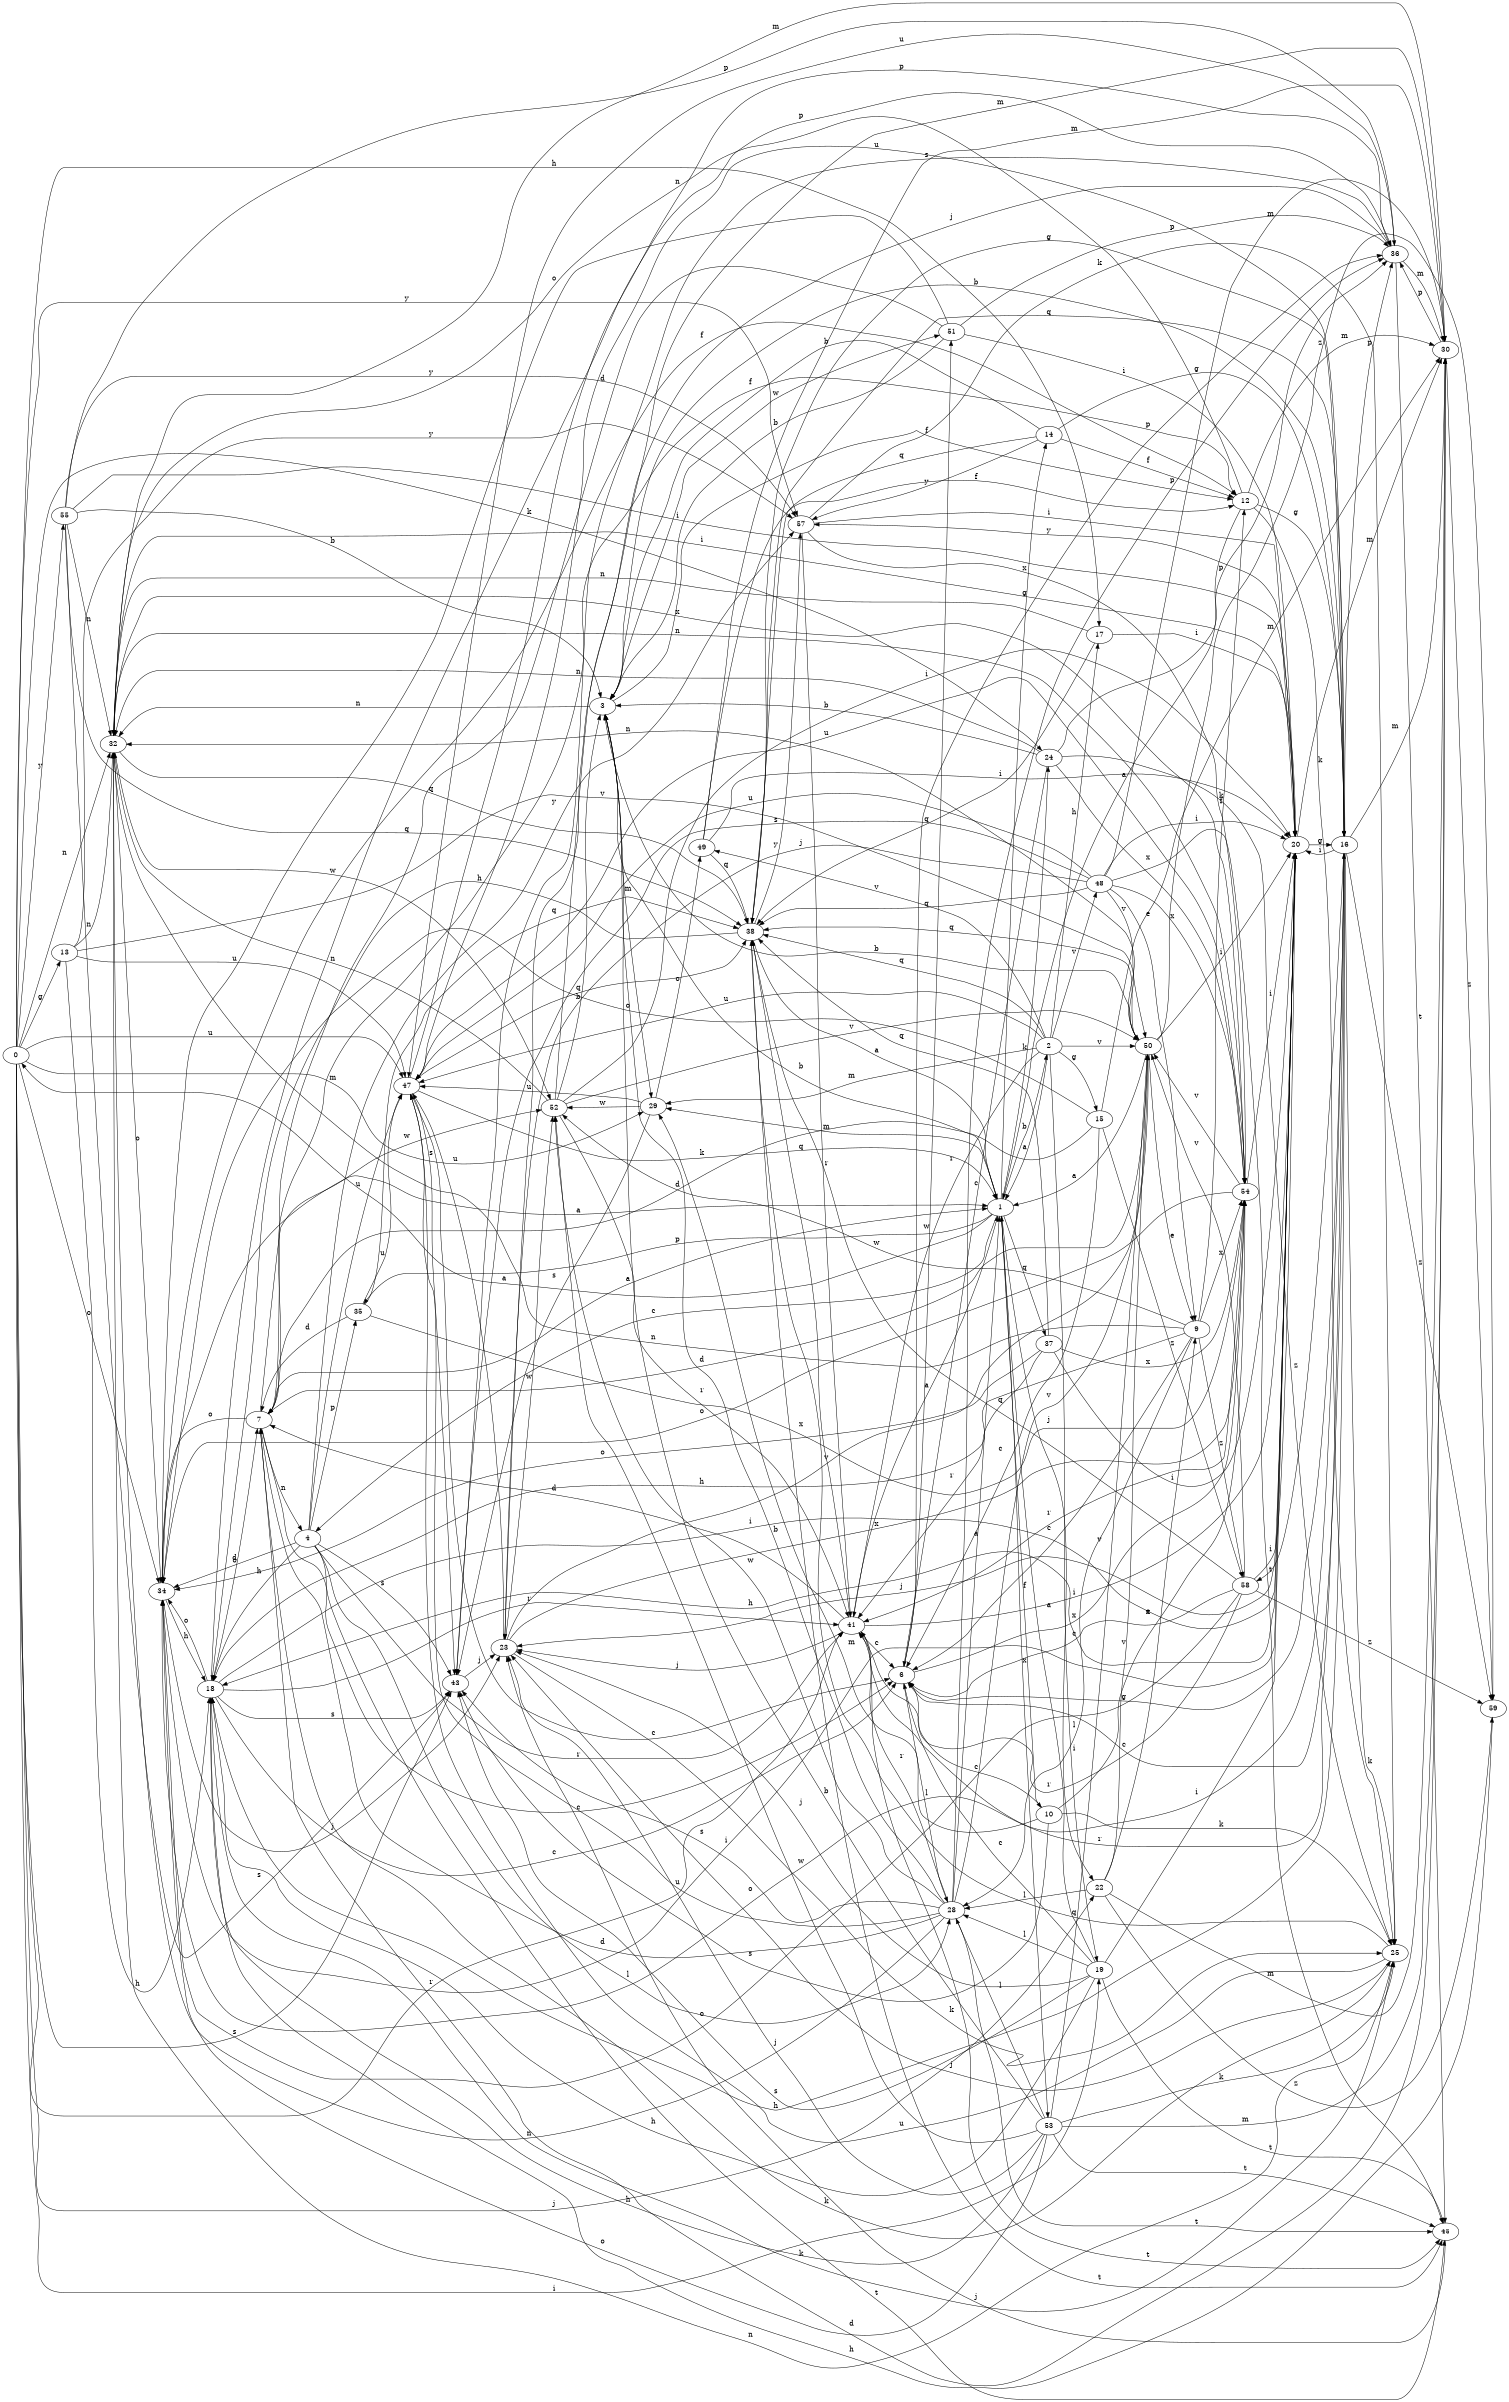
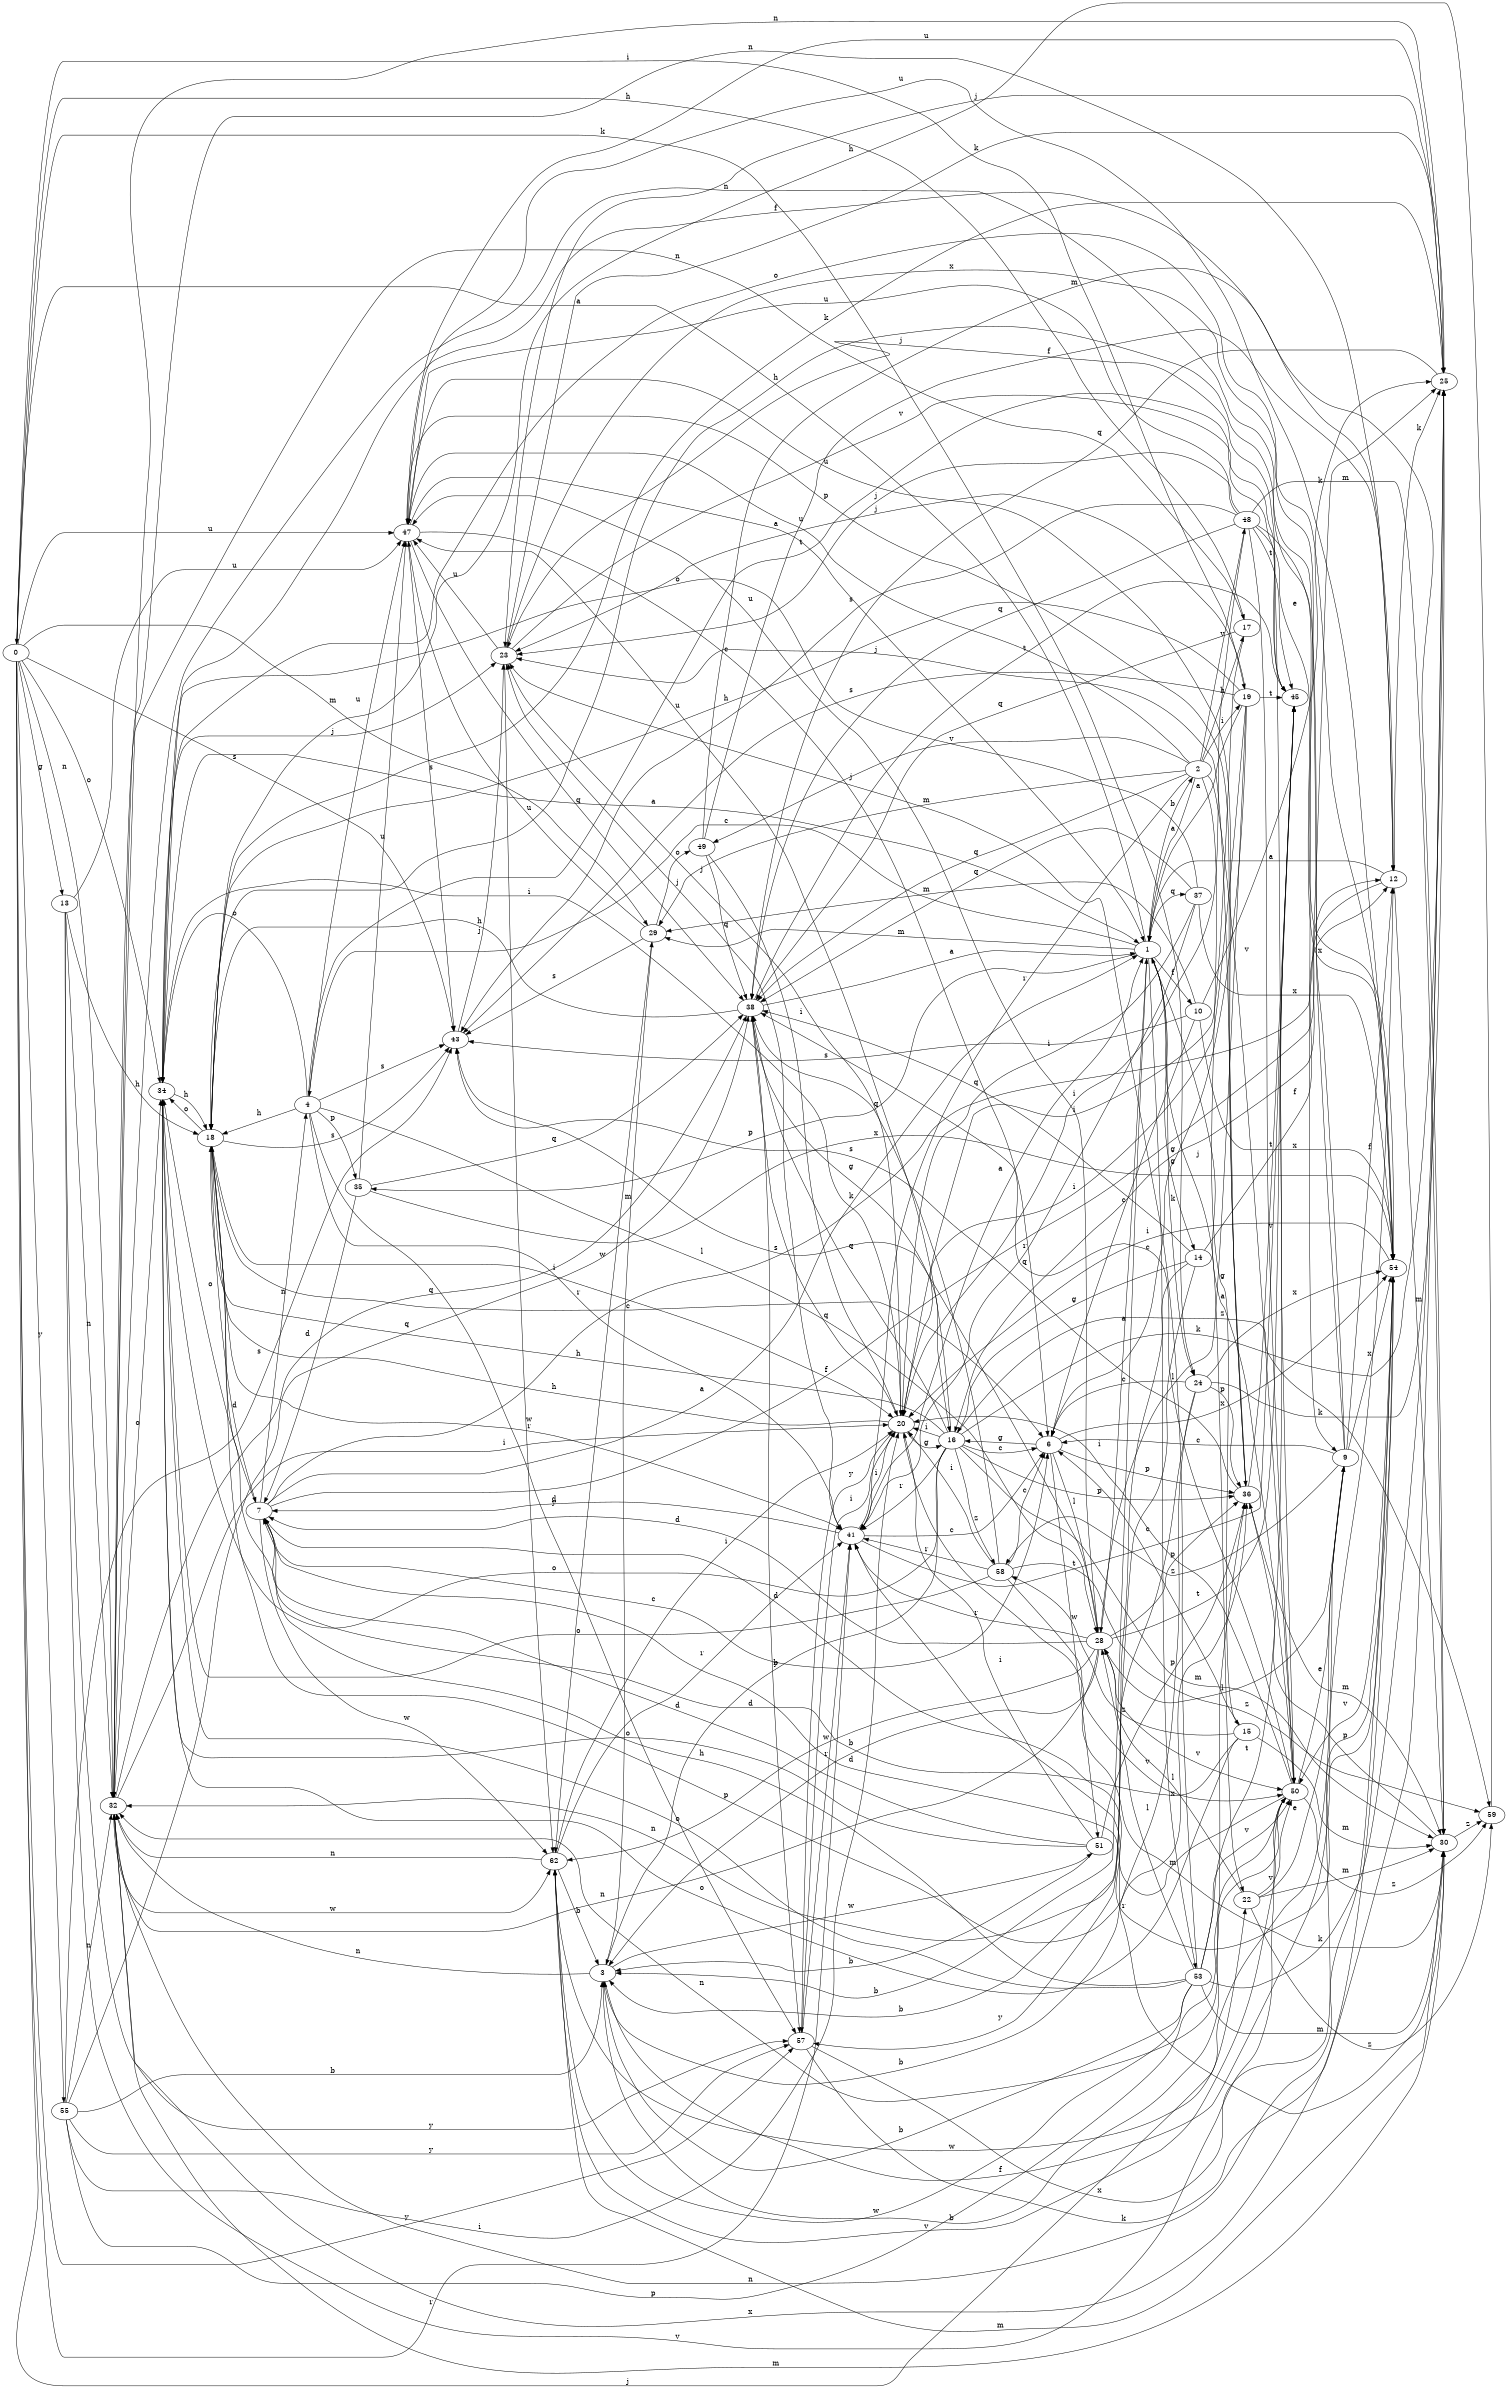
(554, 1108) -> (554, 1861)
(702, 1153) -> (776, 524)
(811, 1280) -> (783, 1235)
